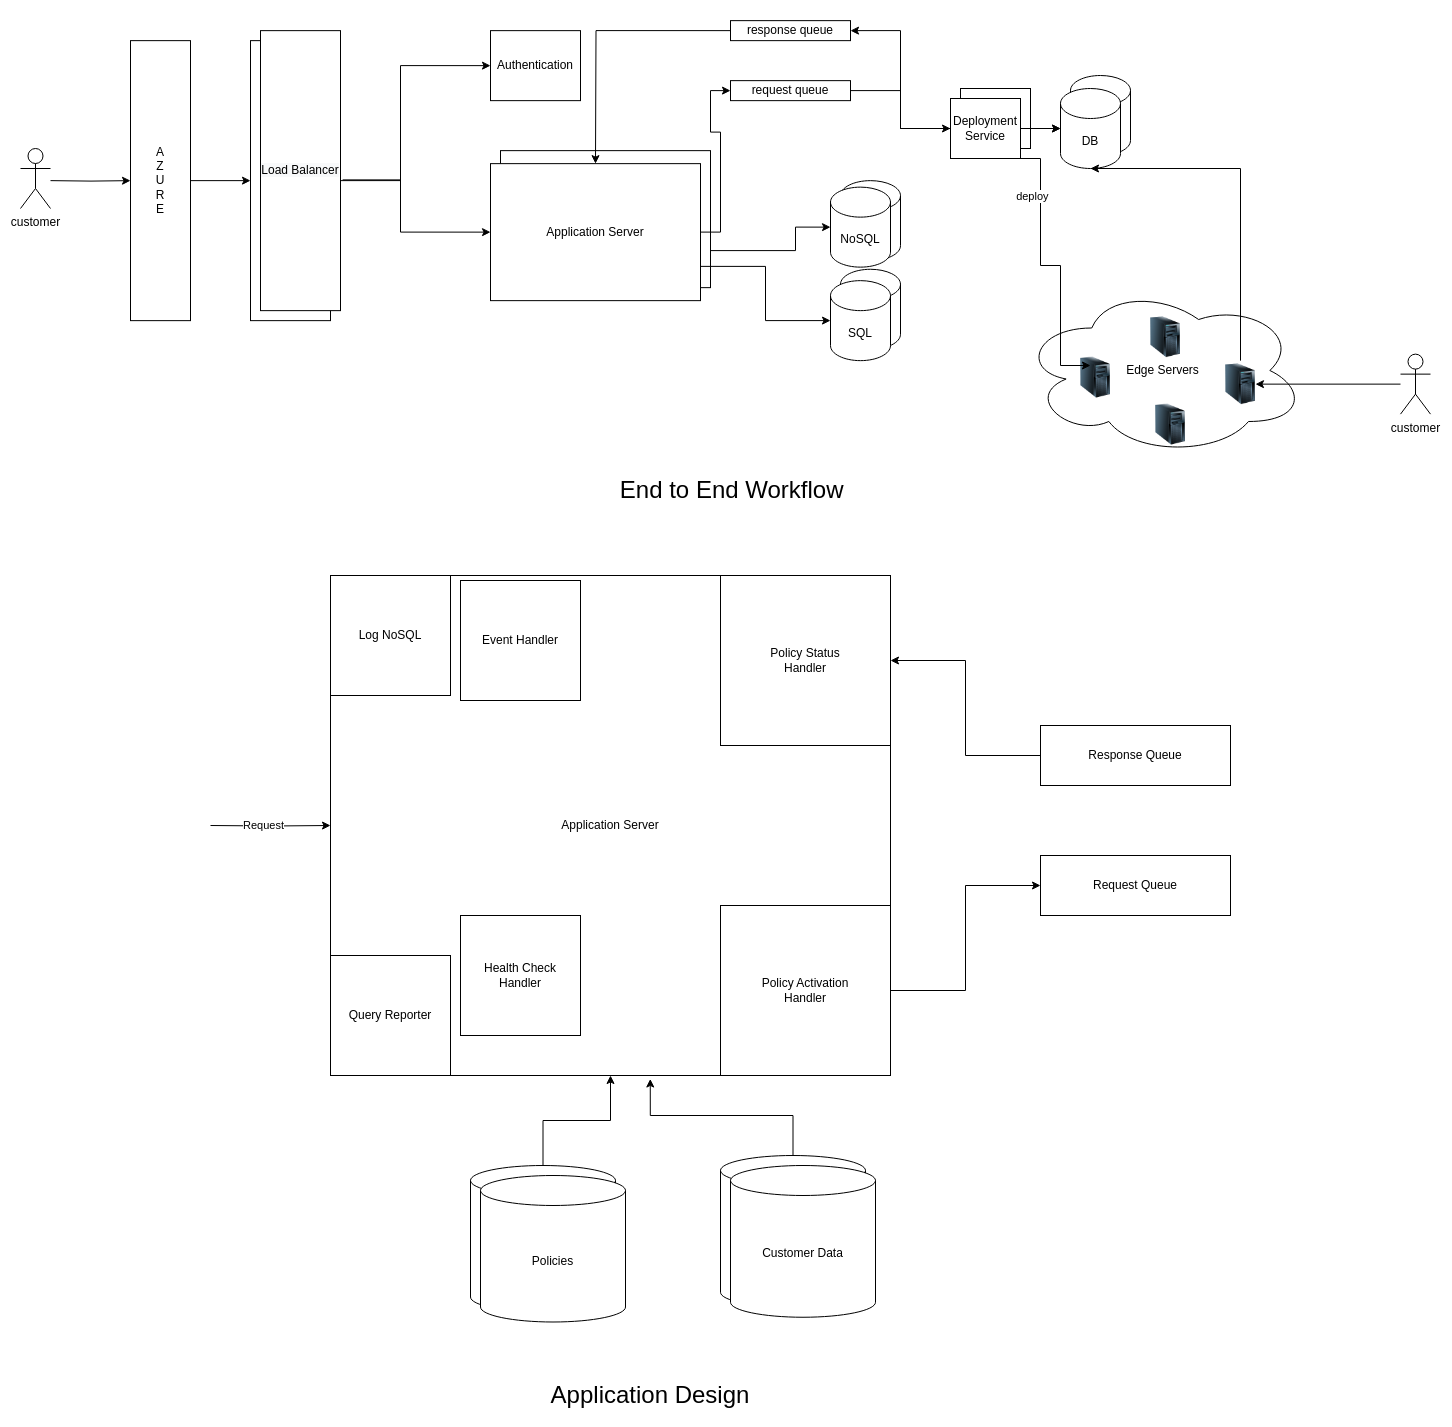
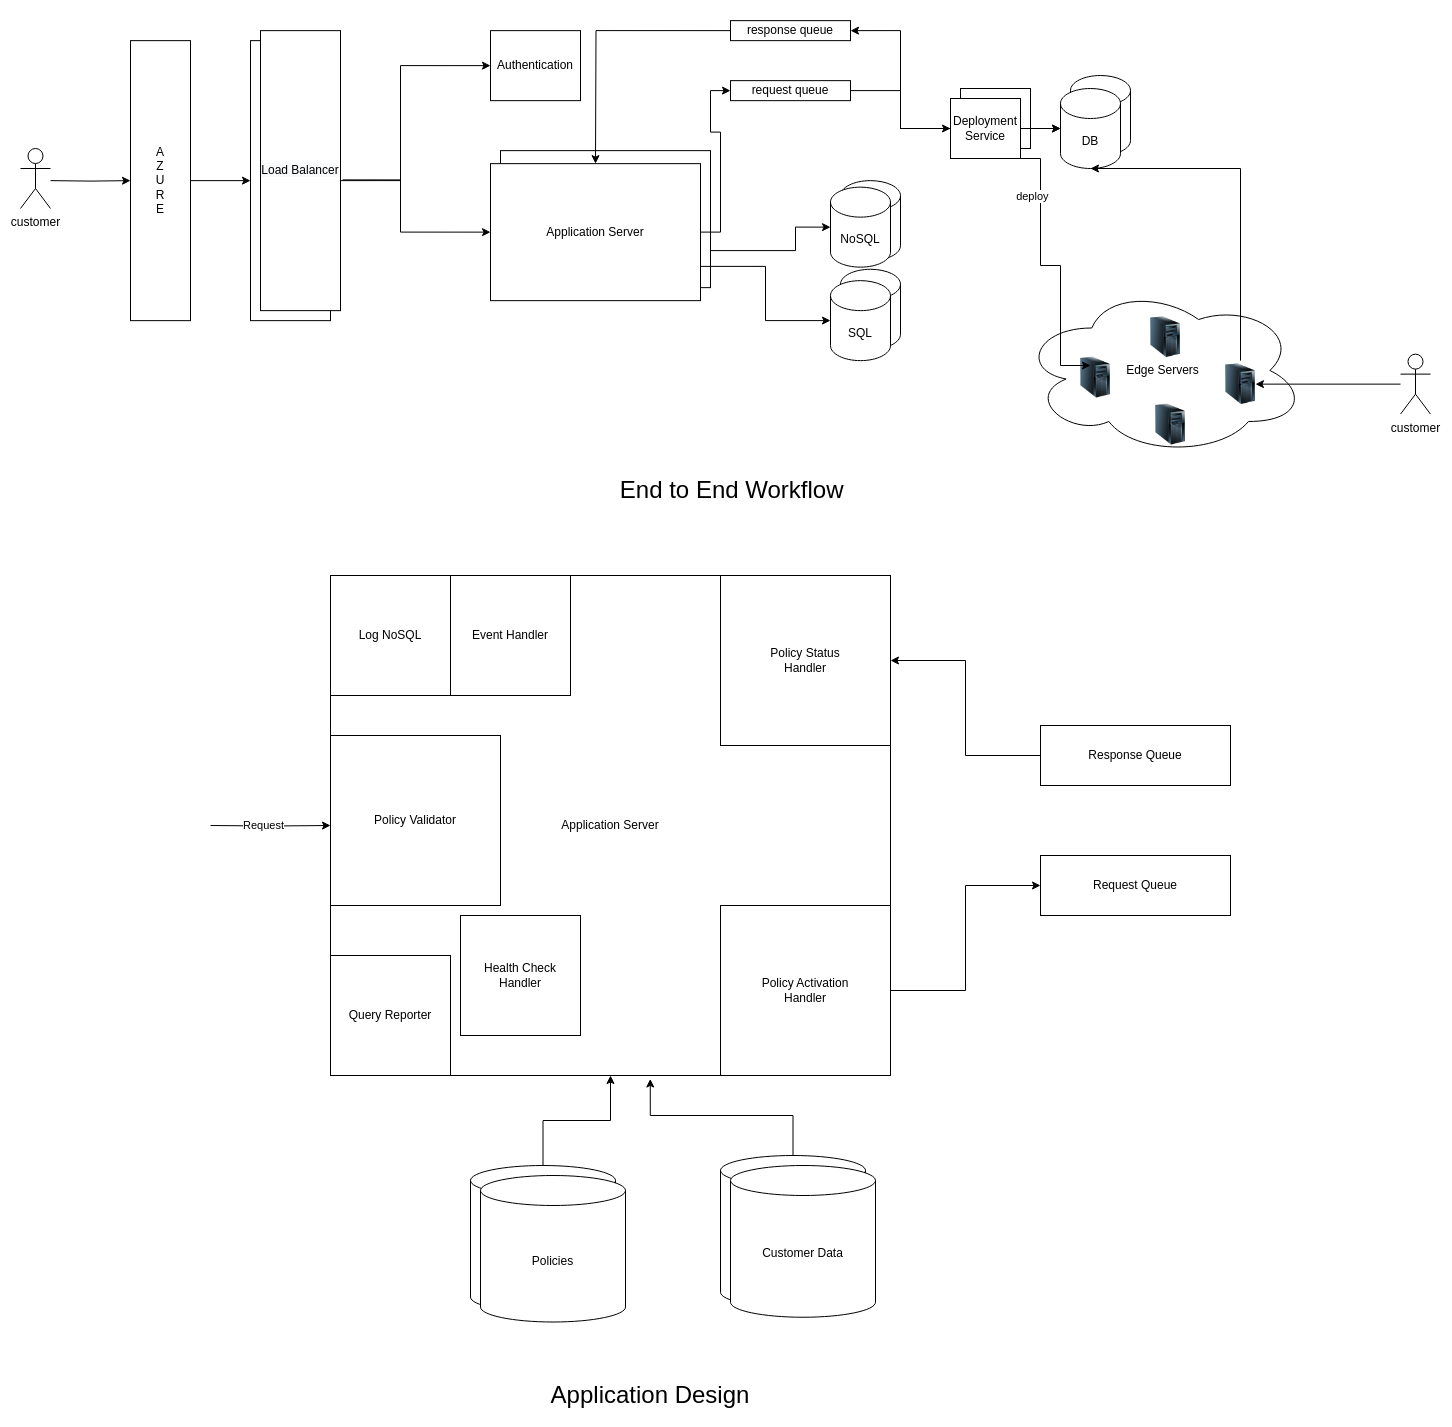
(521, 641) -> (511, 636)
none -> (416, 821)
